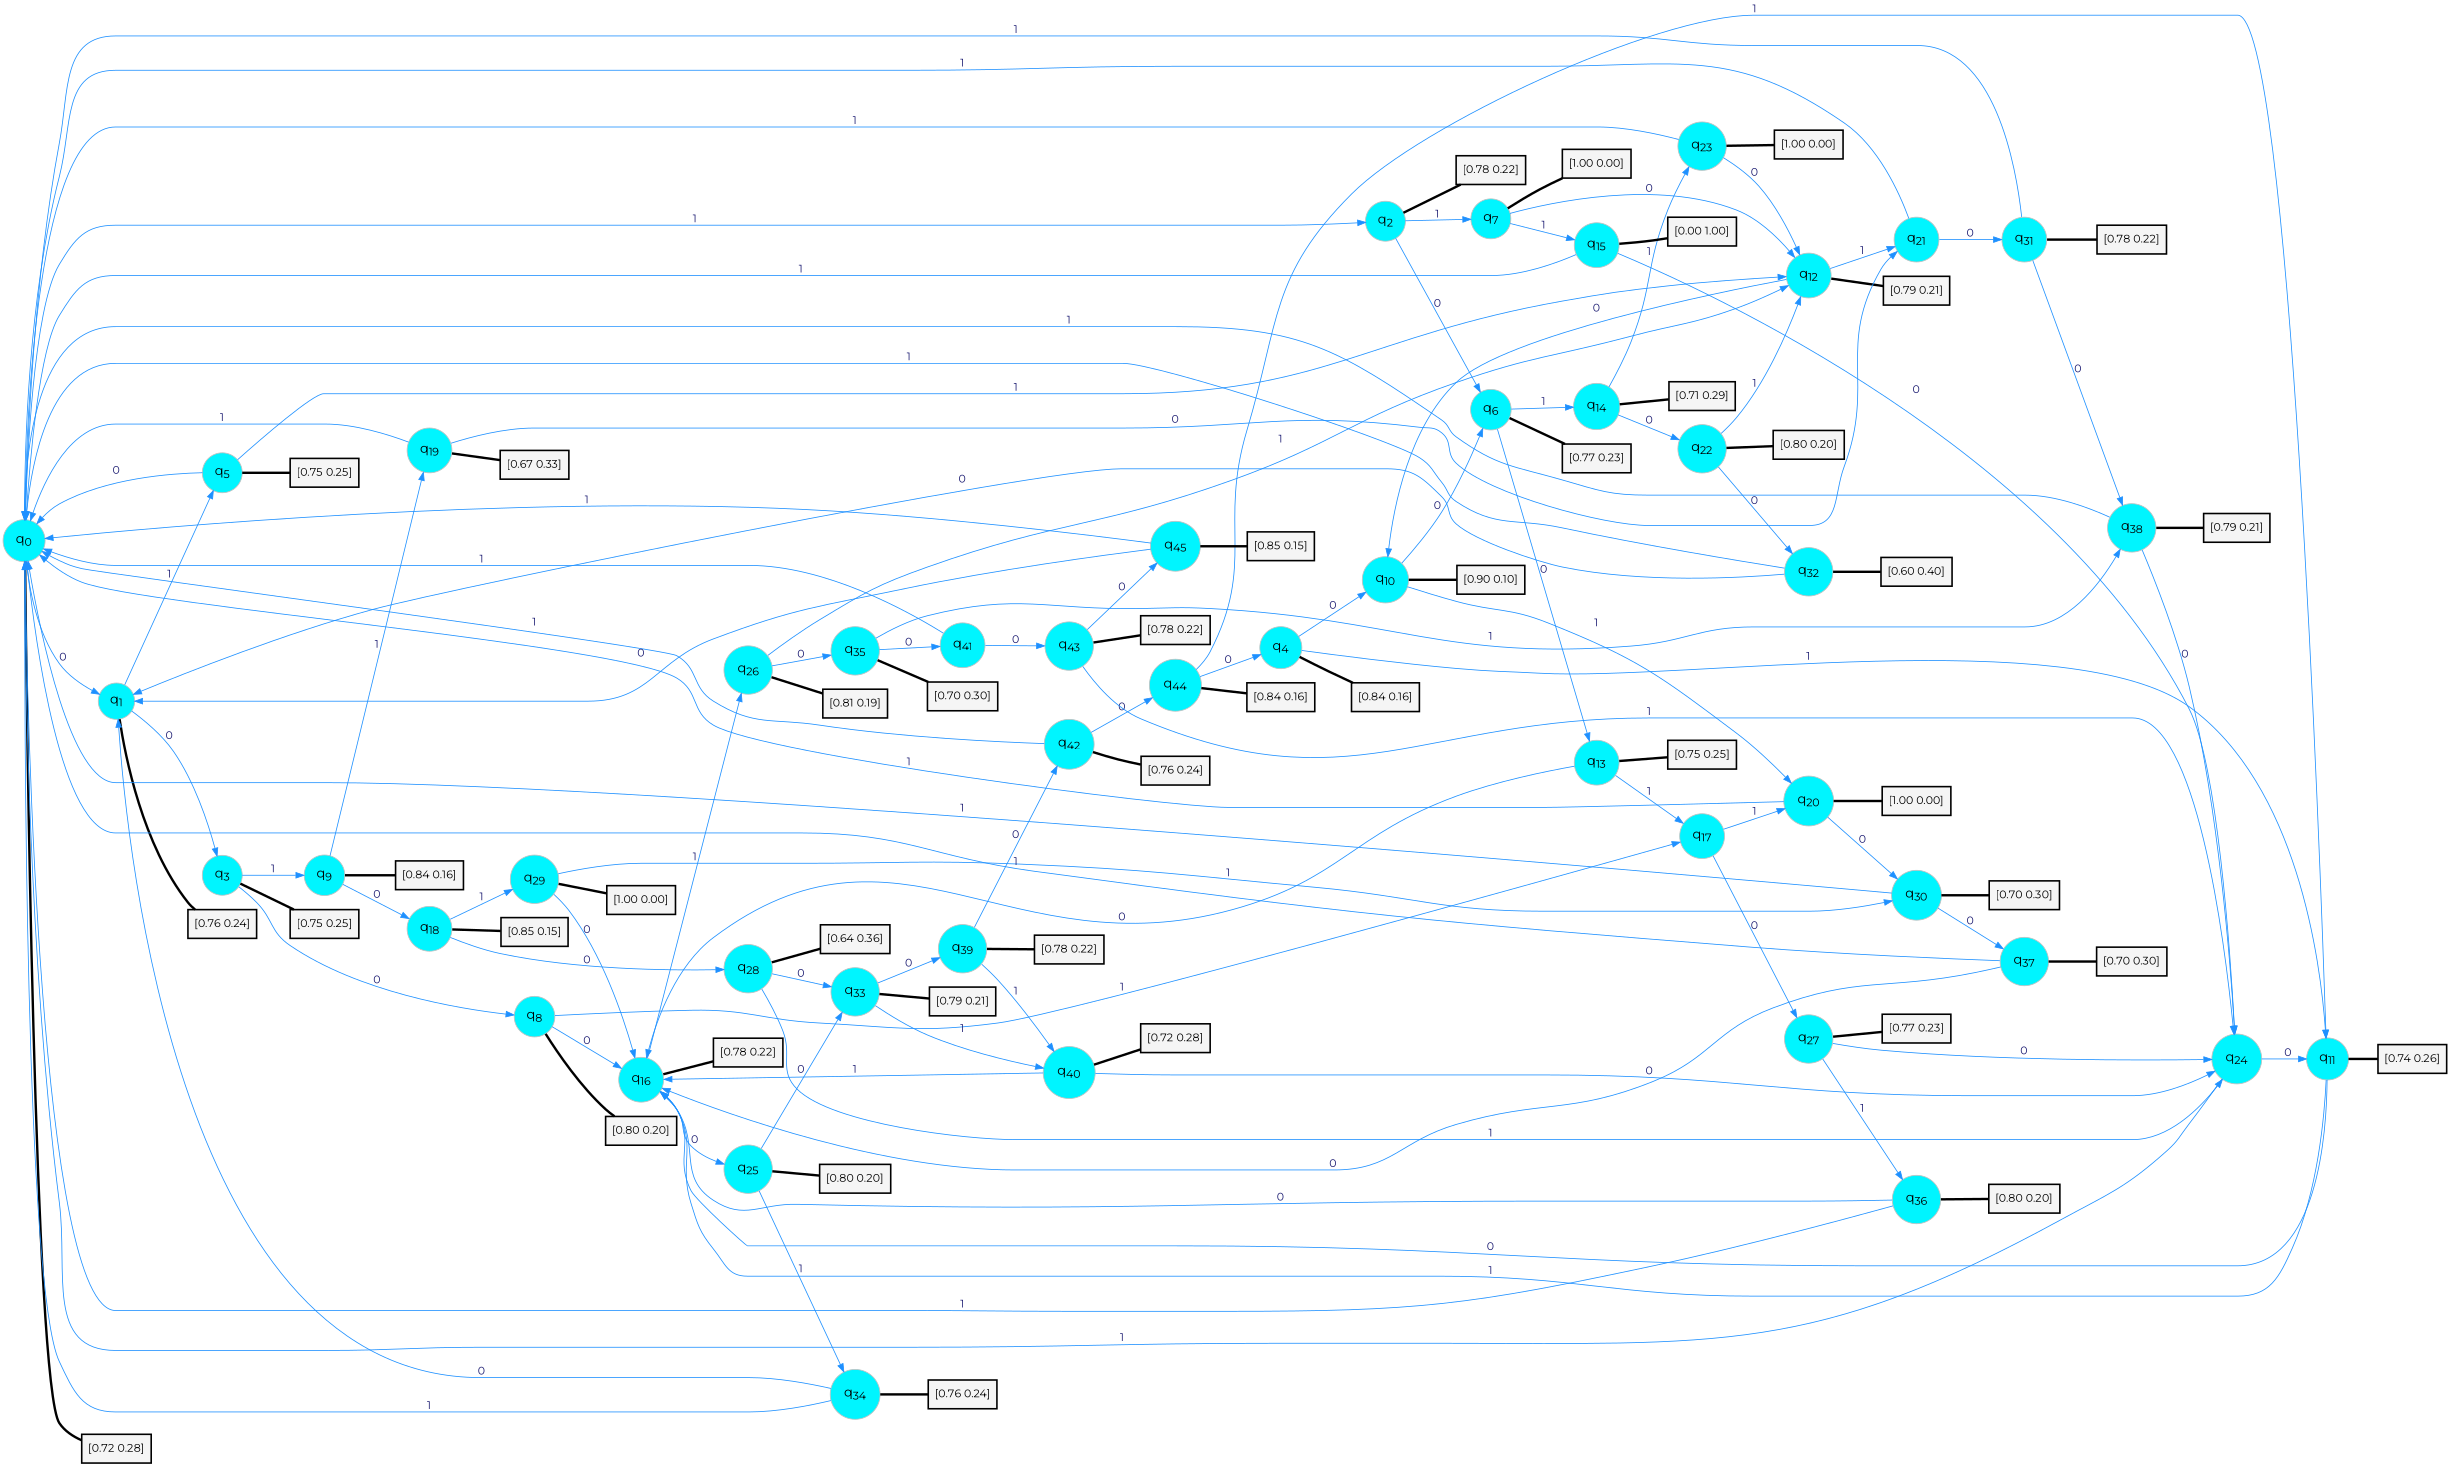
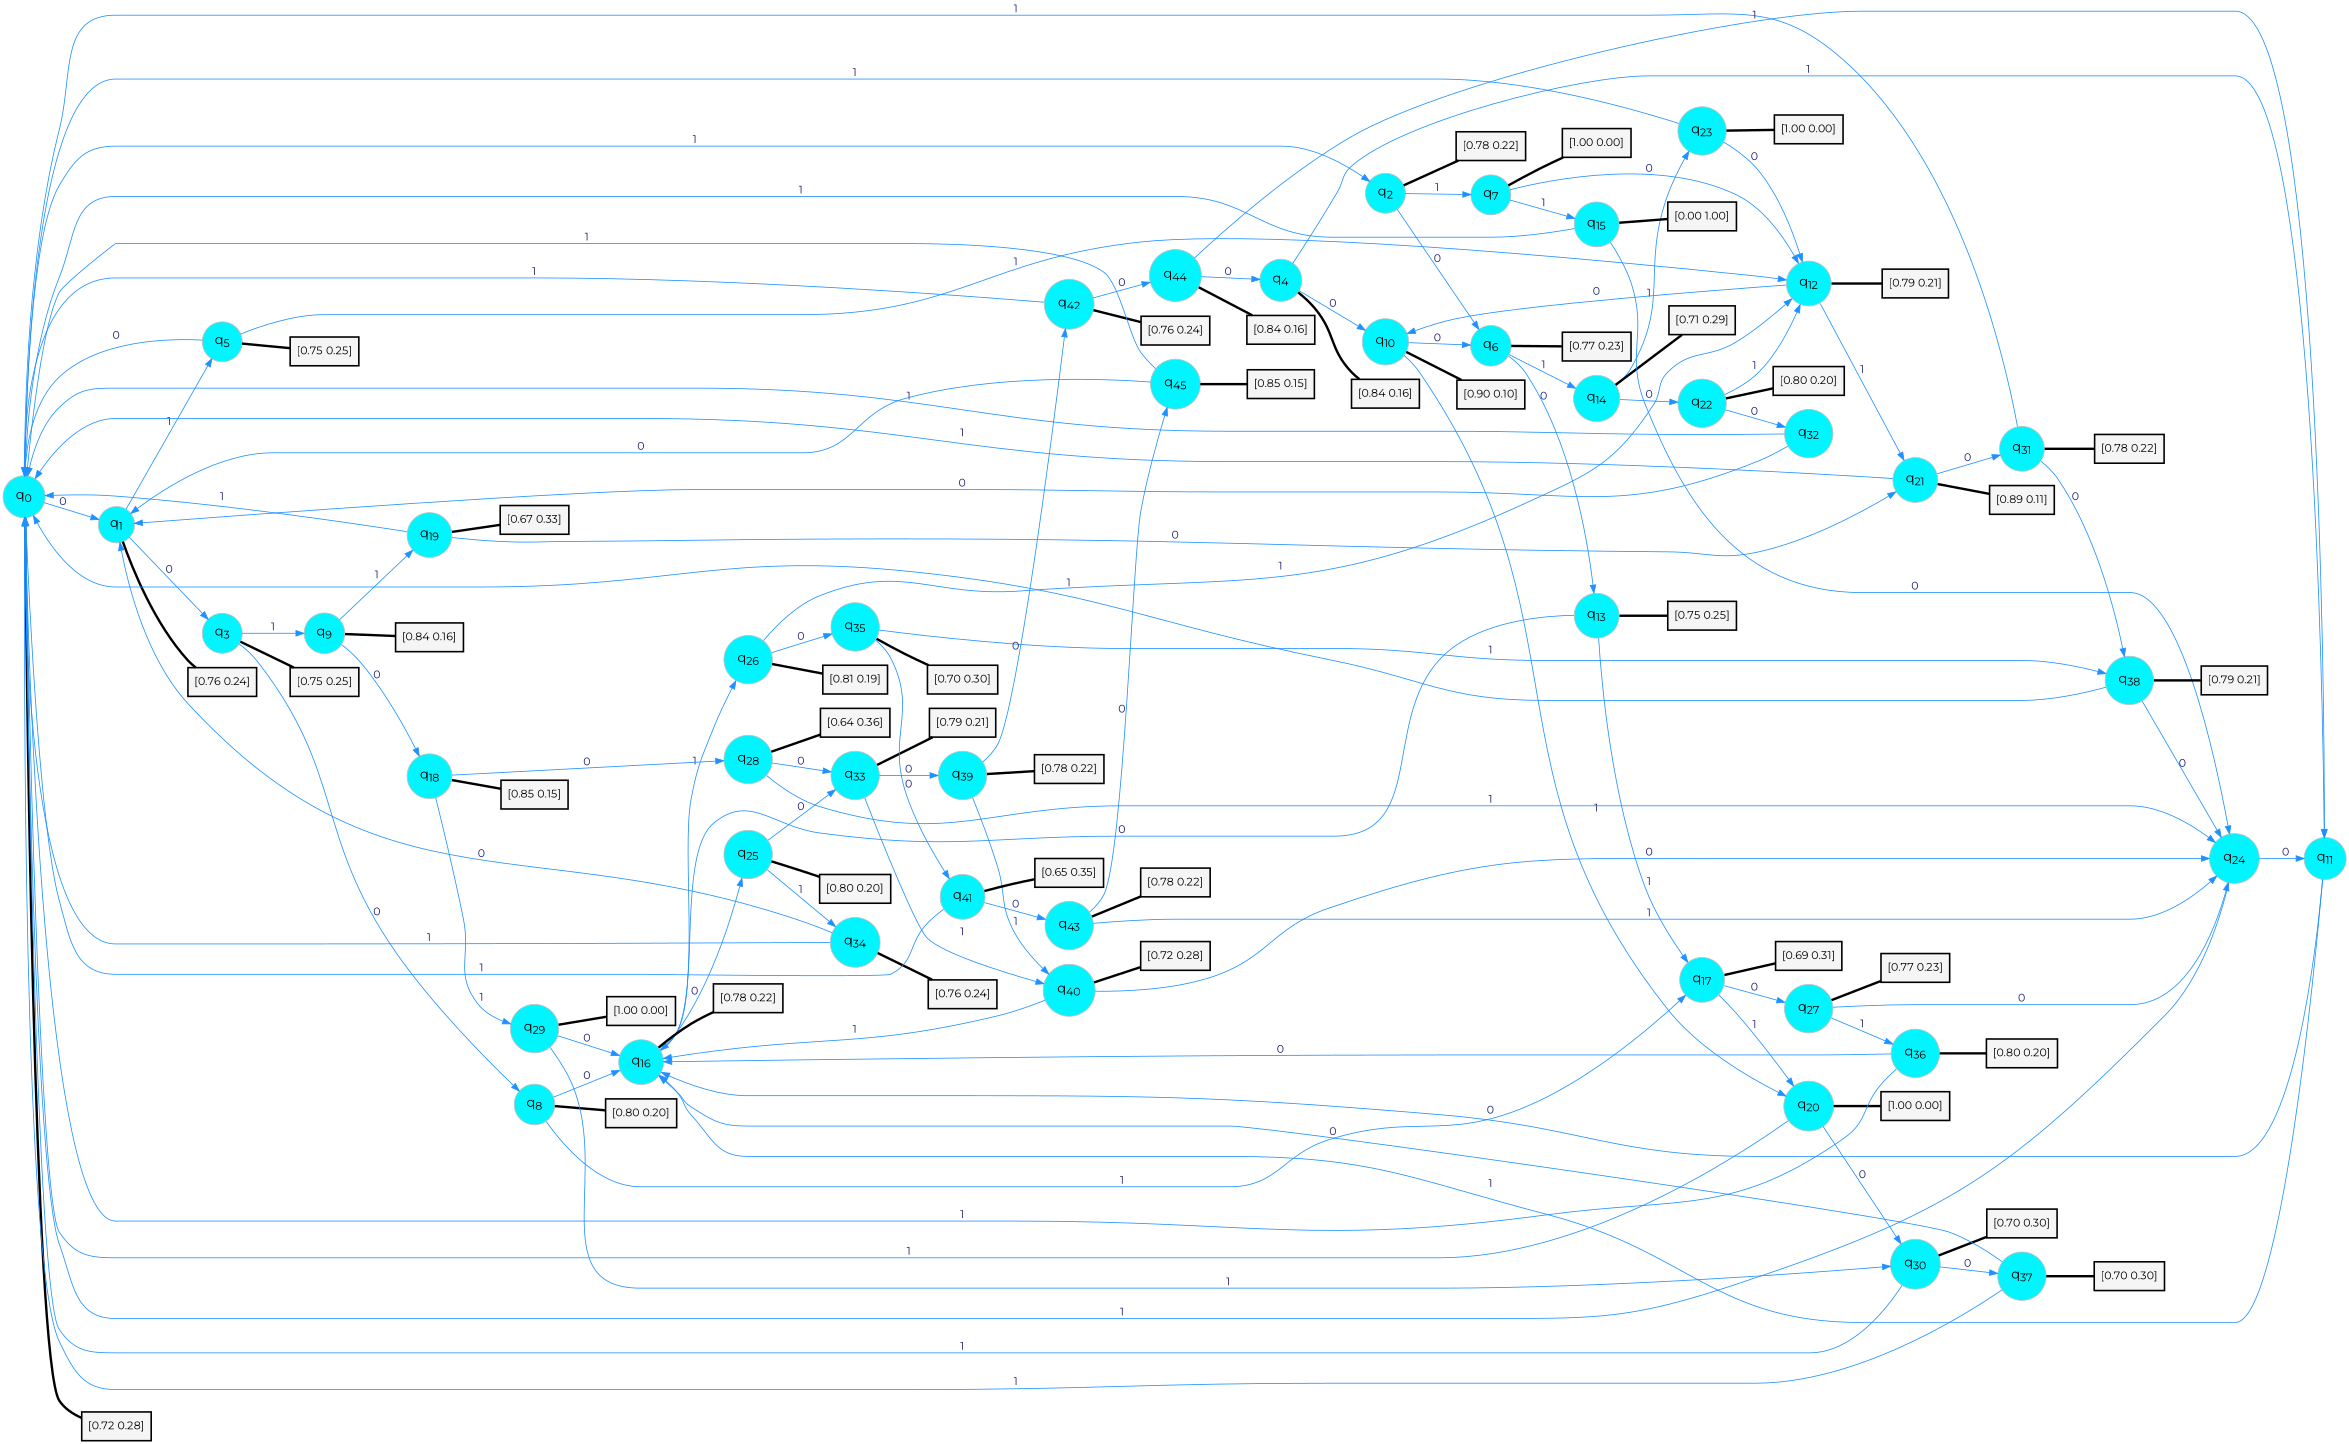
none -> (2022, 500)
(1917, 572) -> none
none -> (1069, 873)
none -> (1809, 956)
(2412, 1059) -> none
